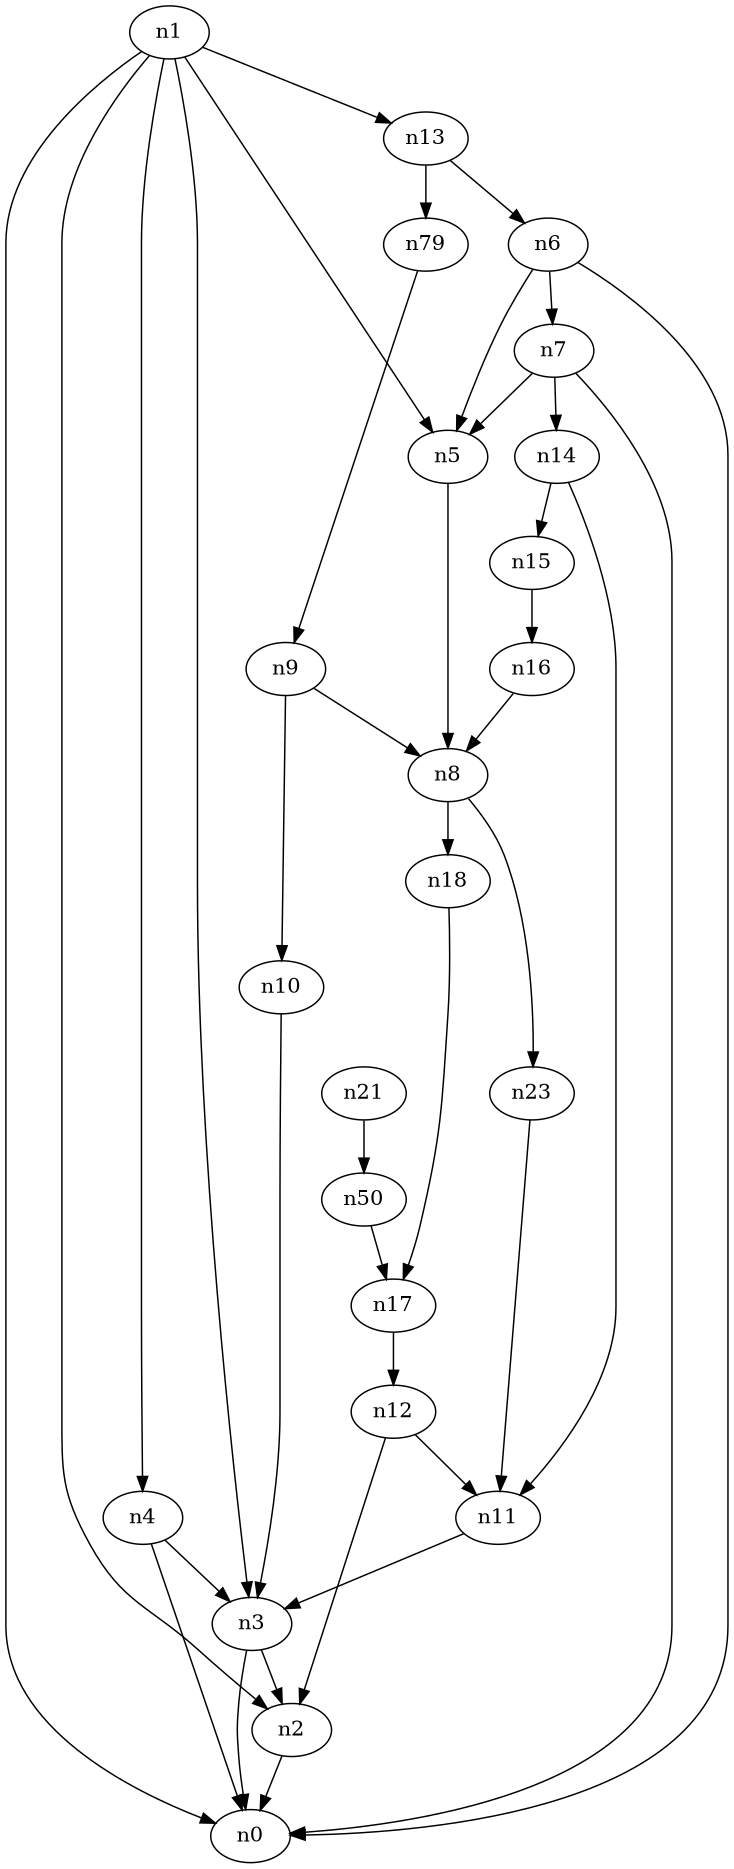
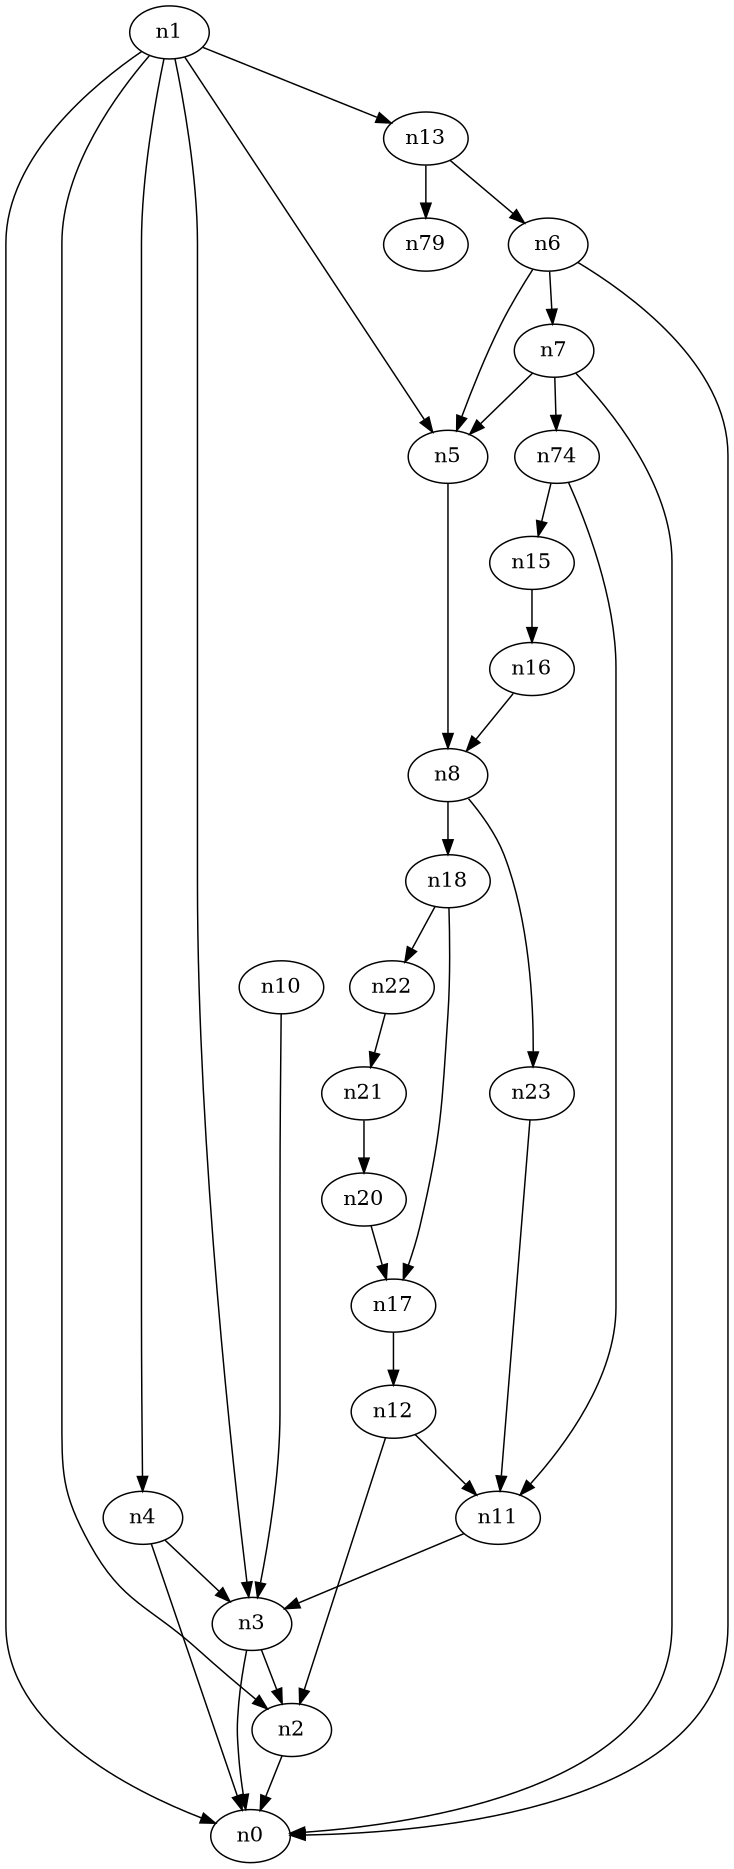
(557, 457) -> (557, 457)
(286, 669) -> none
none -> (392, 987)
(364, 1200) -> (364, 1200)
